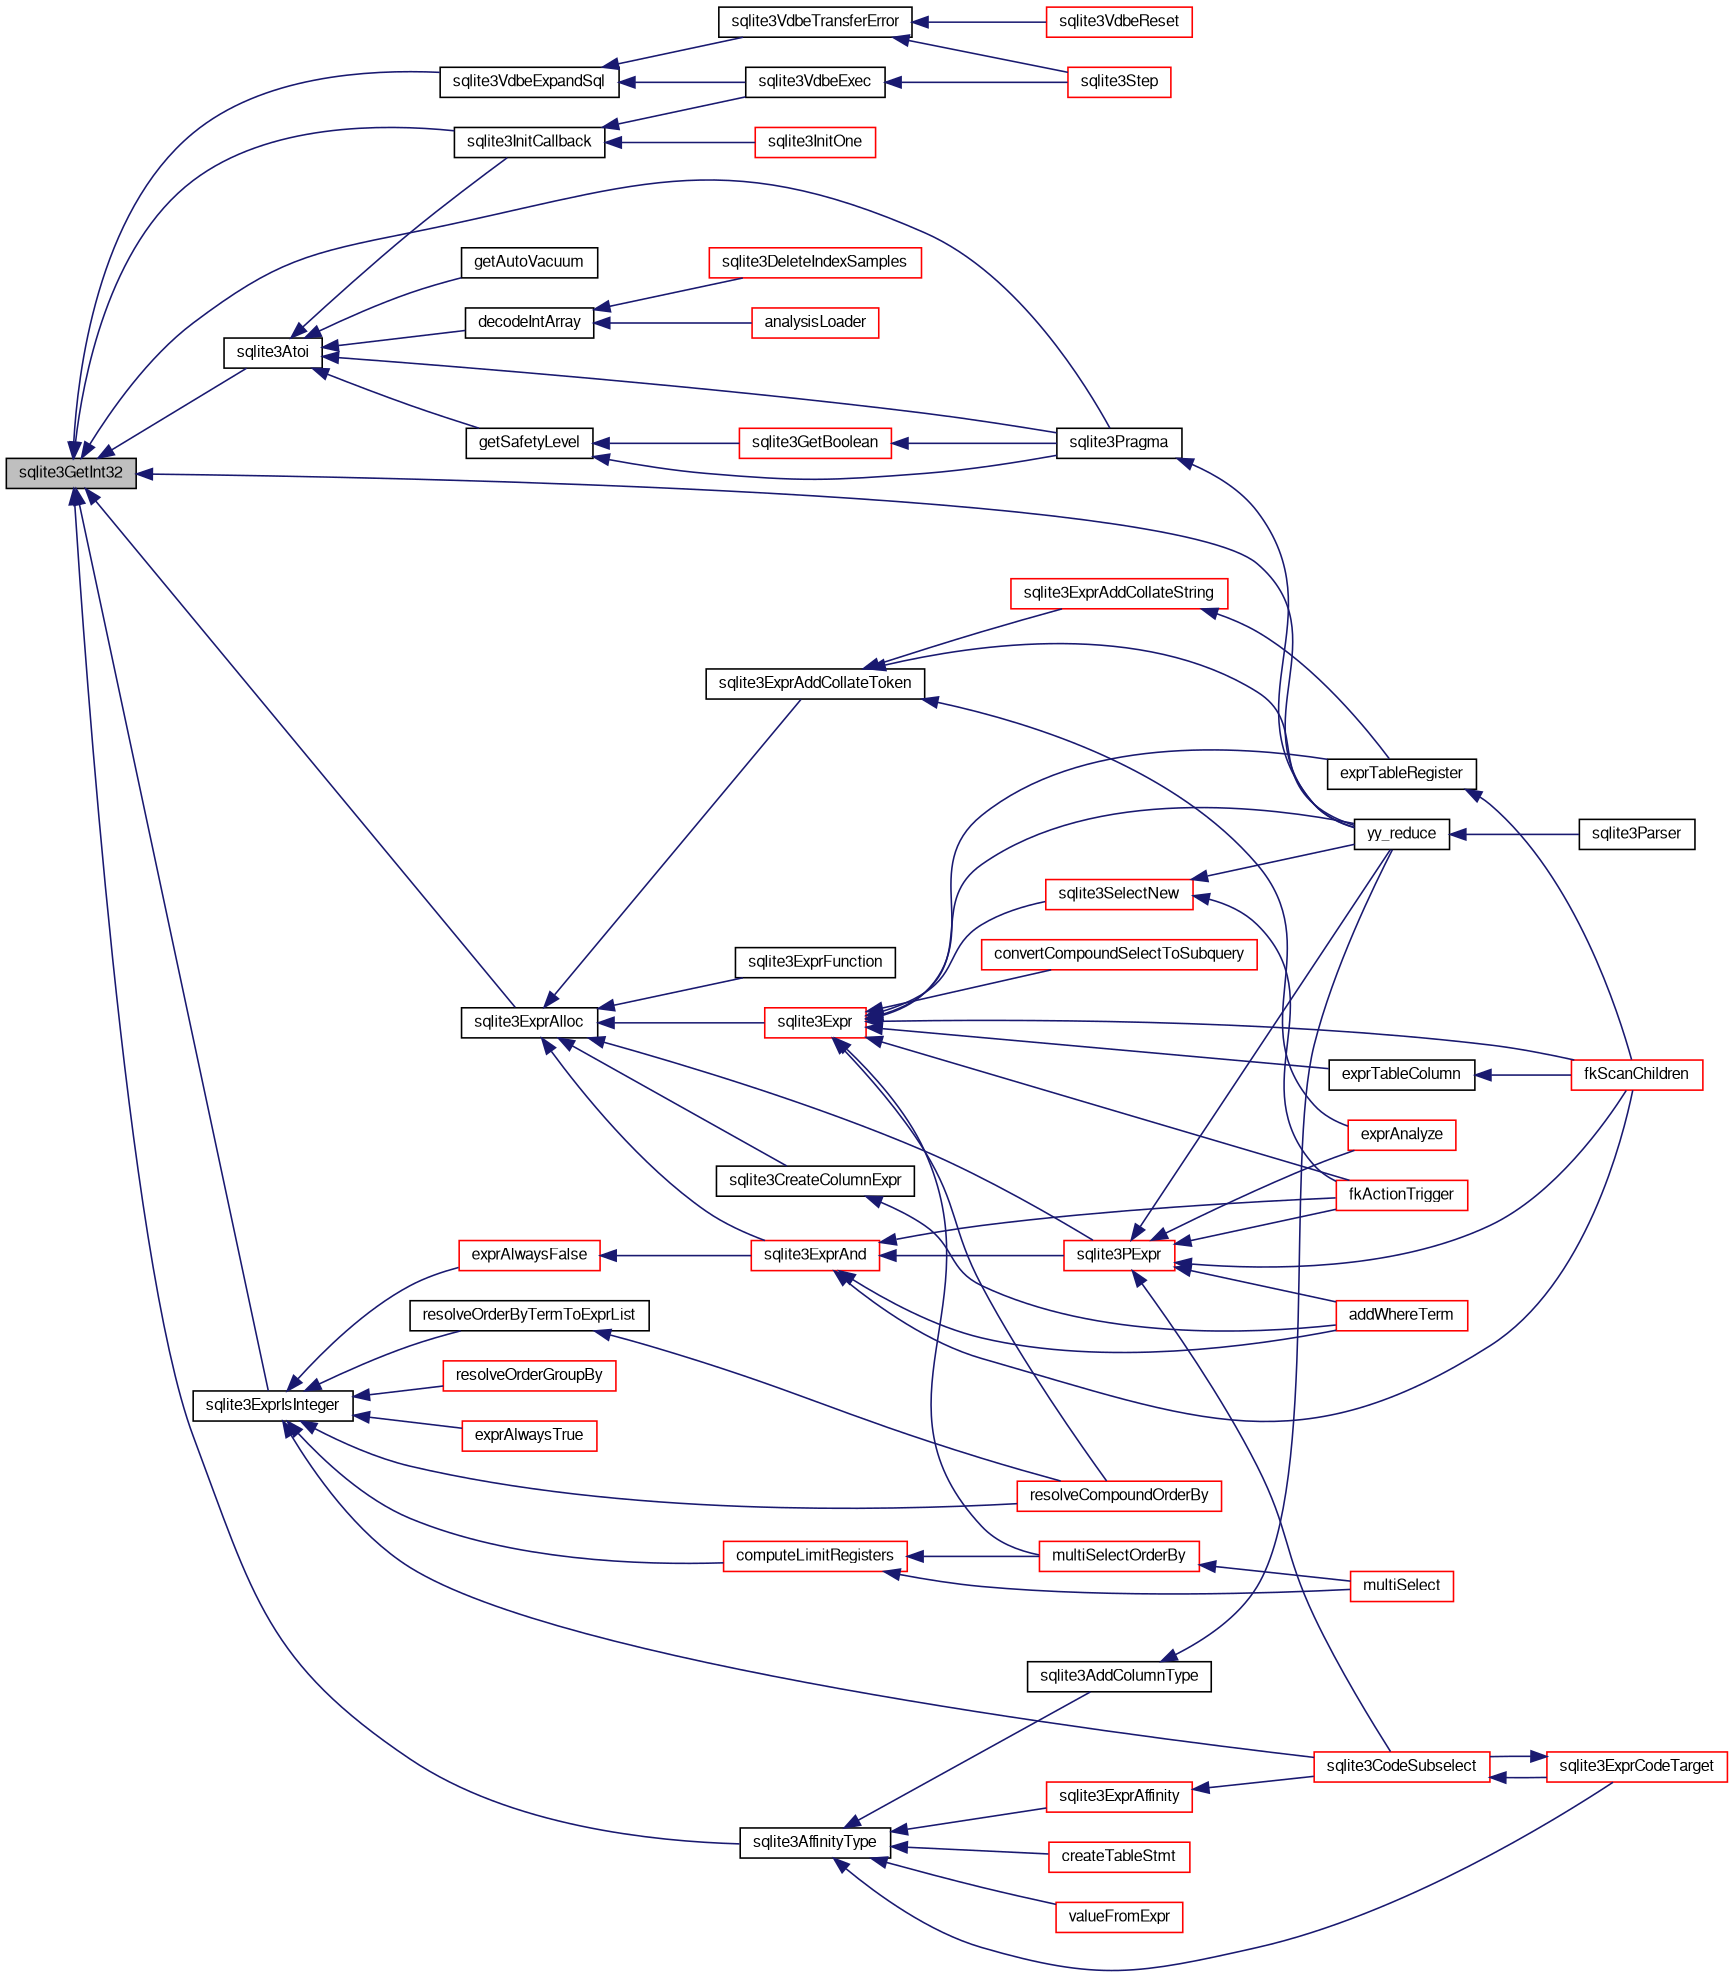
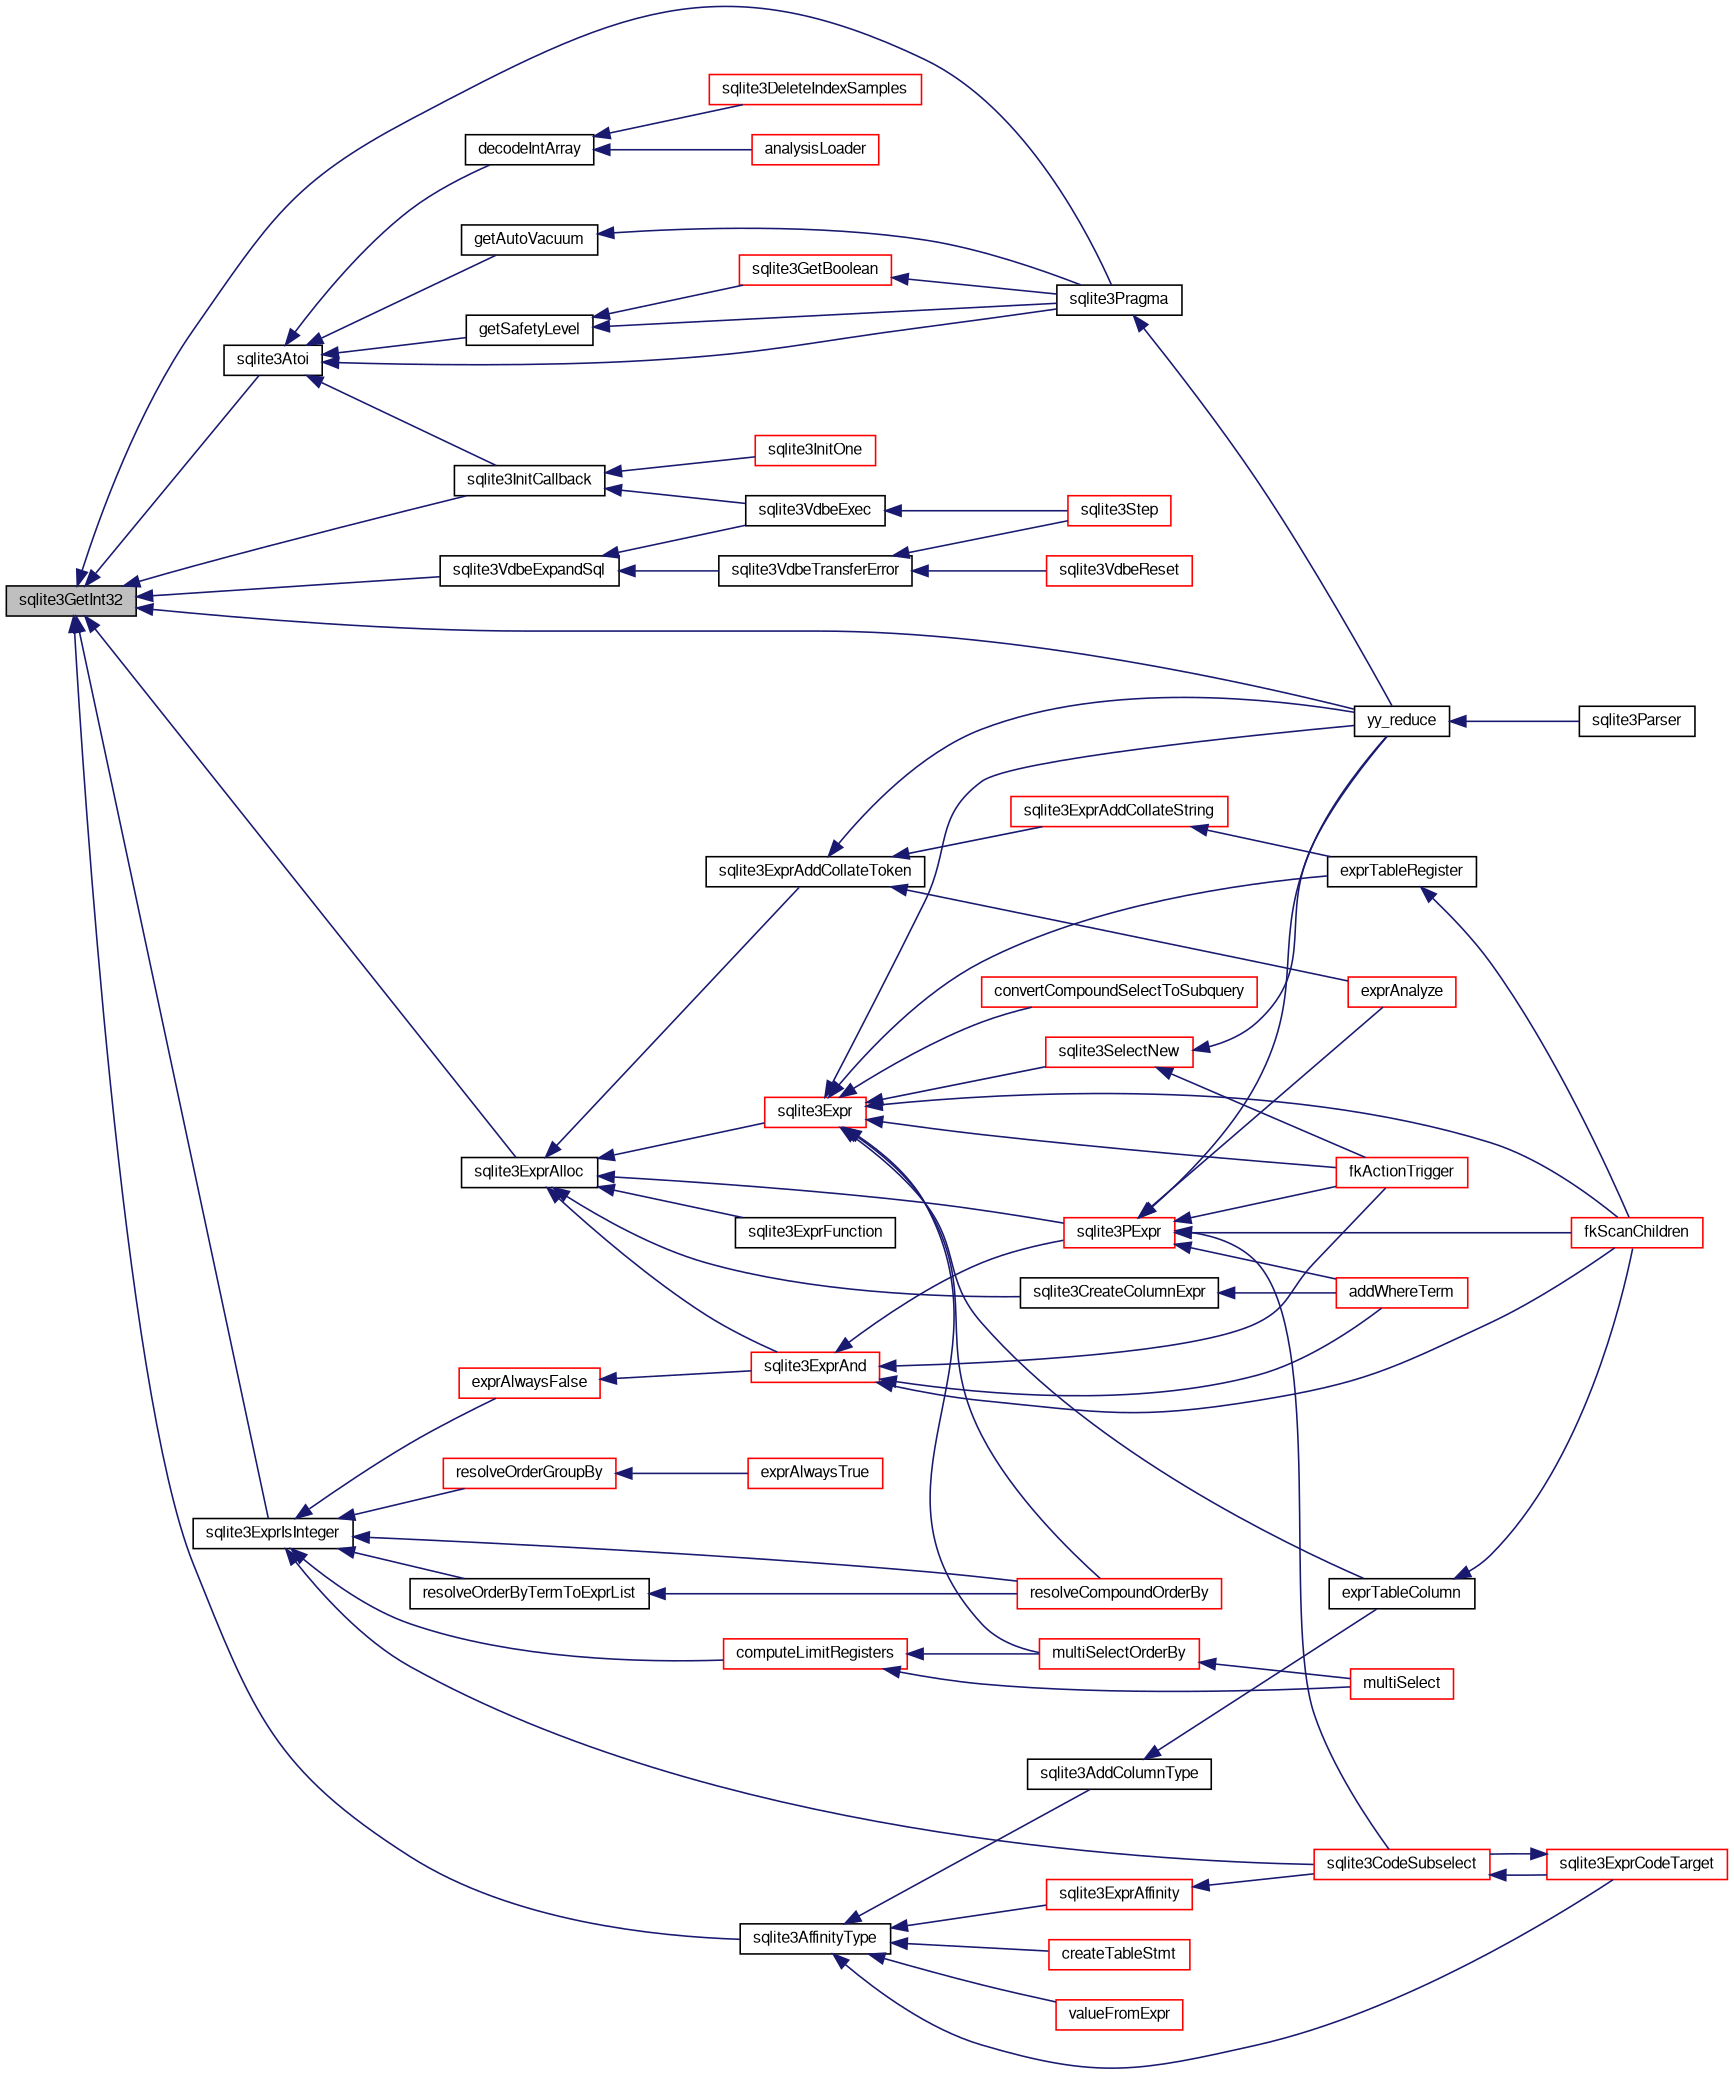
none -> (851, 232)
(1300, 1245) -> (1267, 1680)
(416, 1423) -> (690, 1473)
